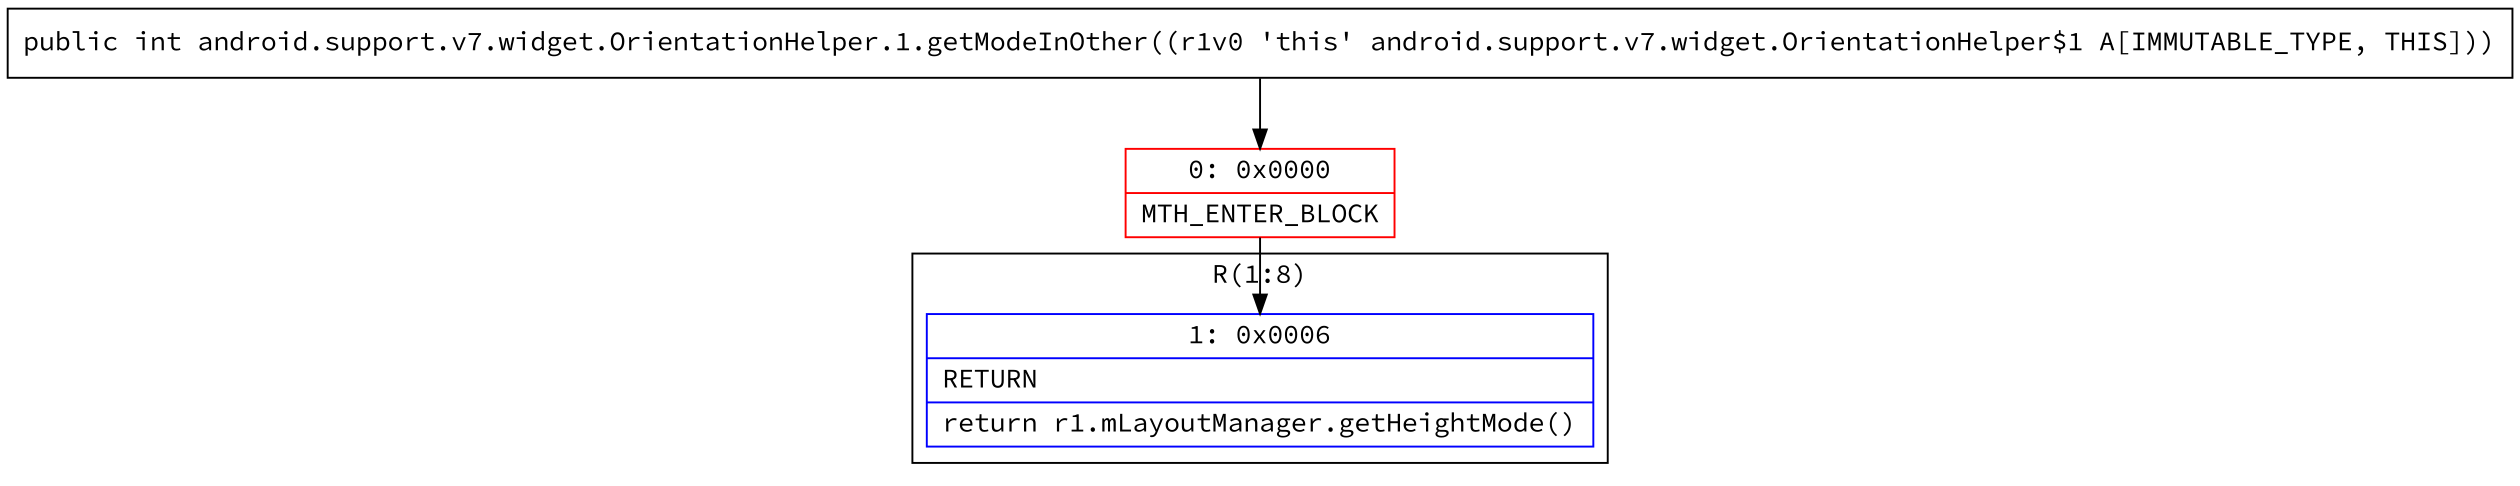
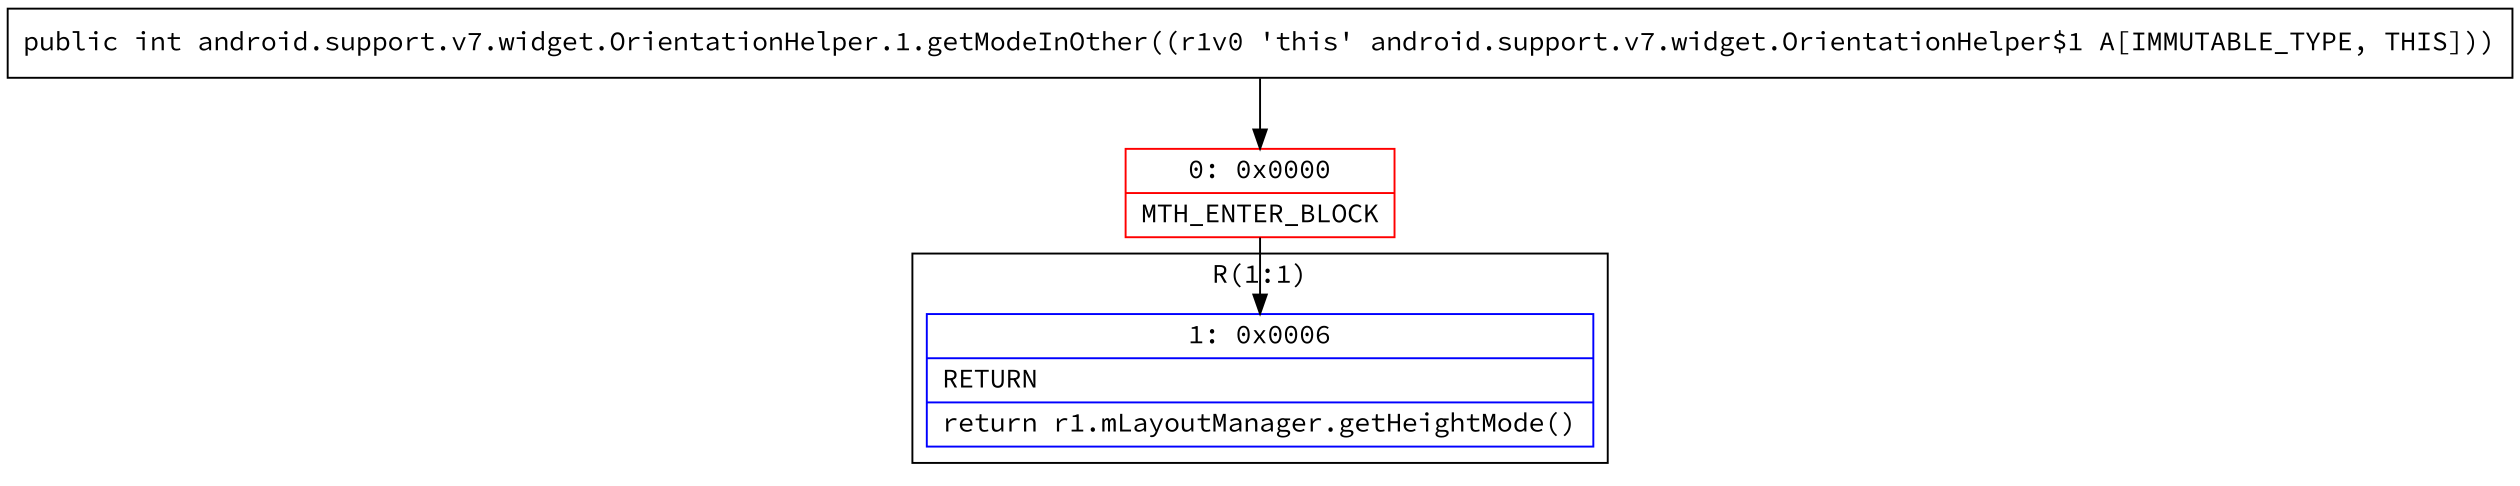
(1260, 276) -> (1260, 276)
